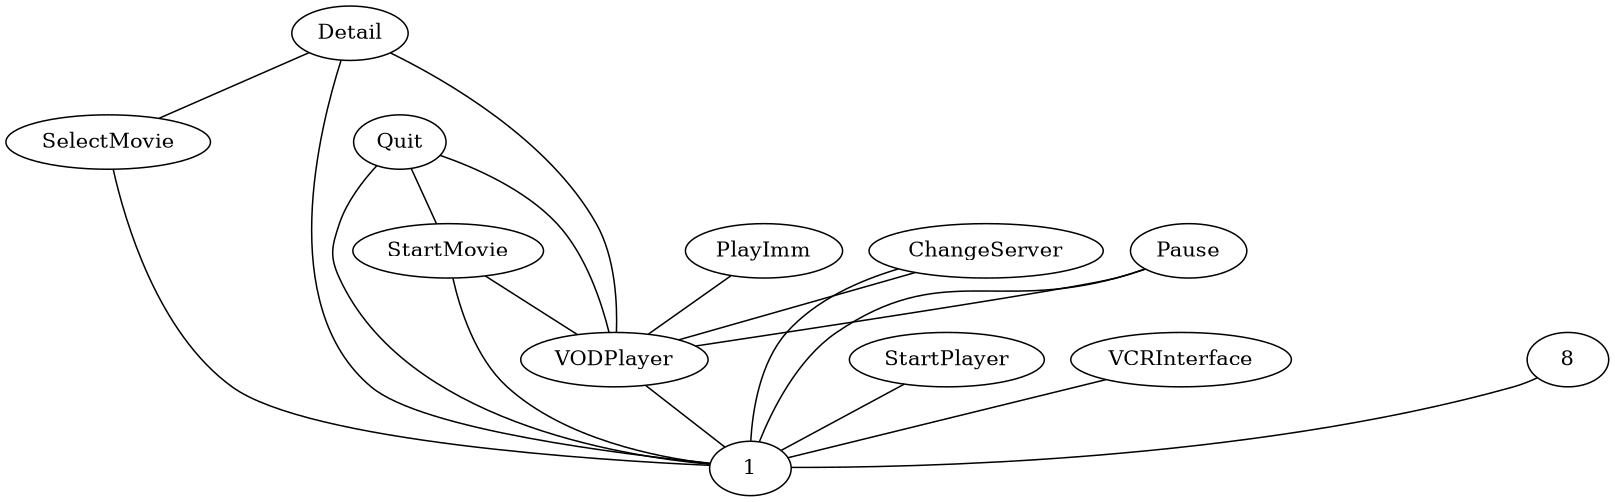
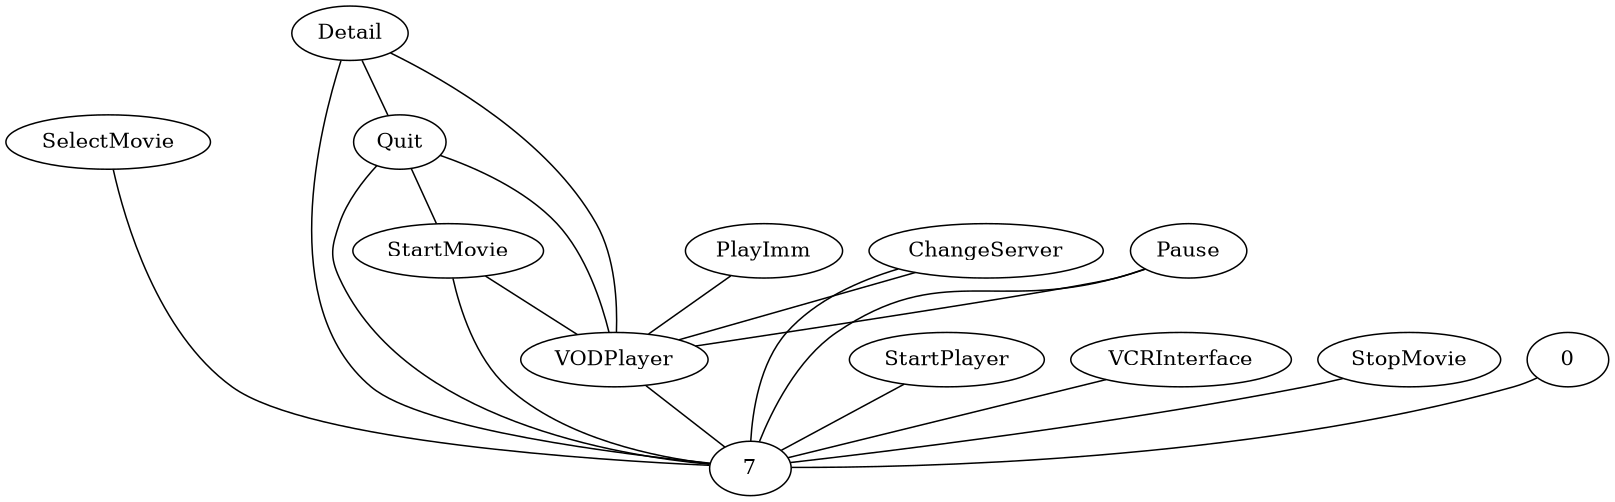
(234, 85) -> (375, 88)
none -> (1409, 360)
(1568, 360) -> (1568, 360)
(750, 468) -> (750, 468)
